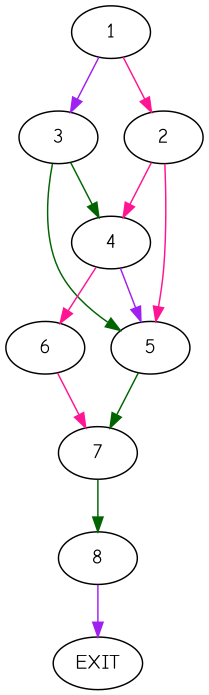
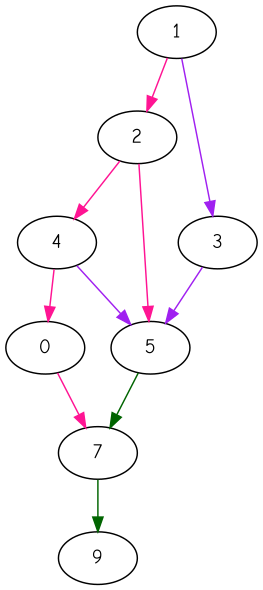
(81, 183) -> none
(53, 253) -> (188, 289)
(45, 348) -> (45, 348)
(98, 558) -> (98, 558)
(98, 663) -> none
